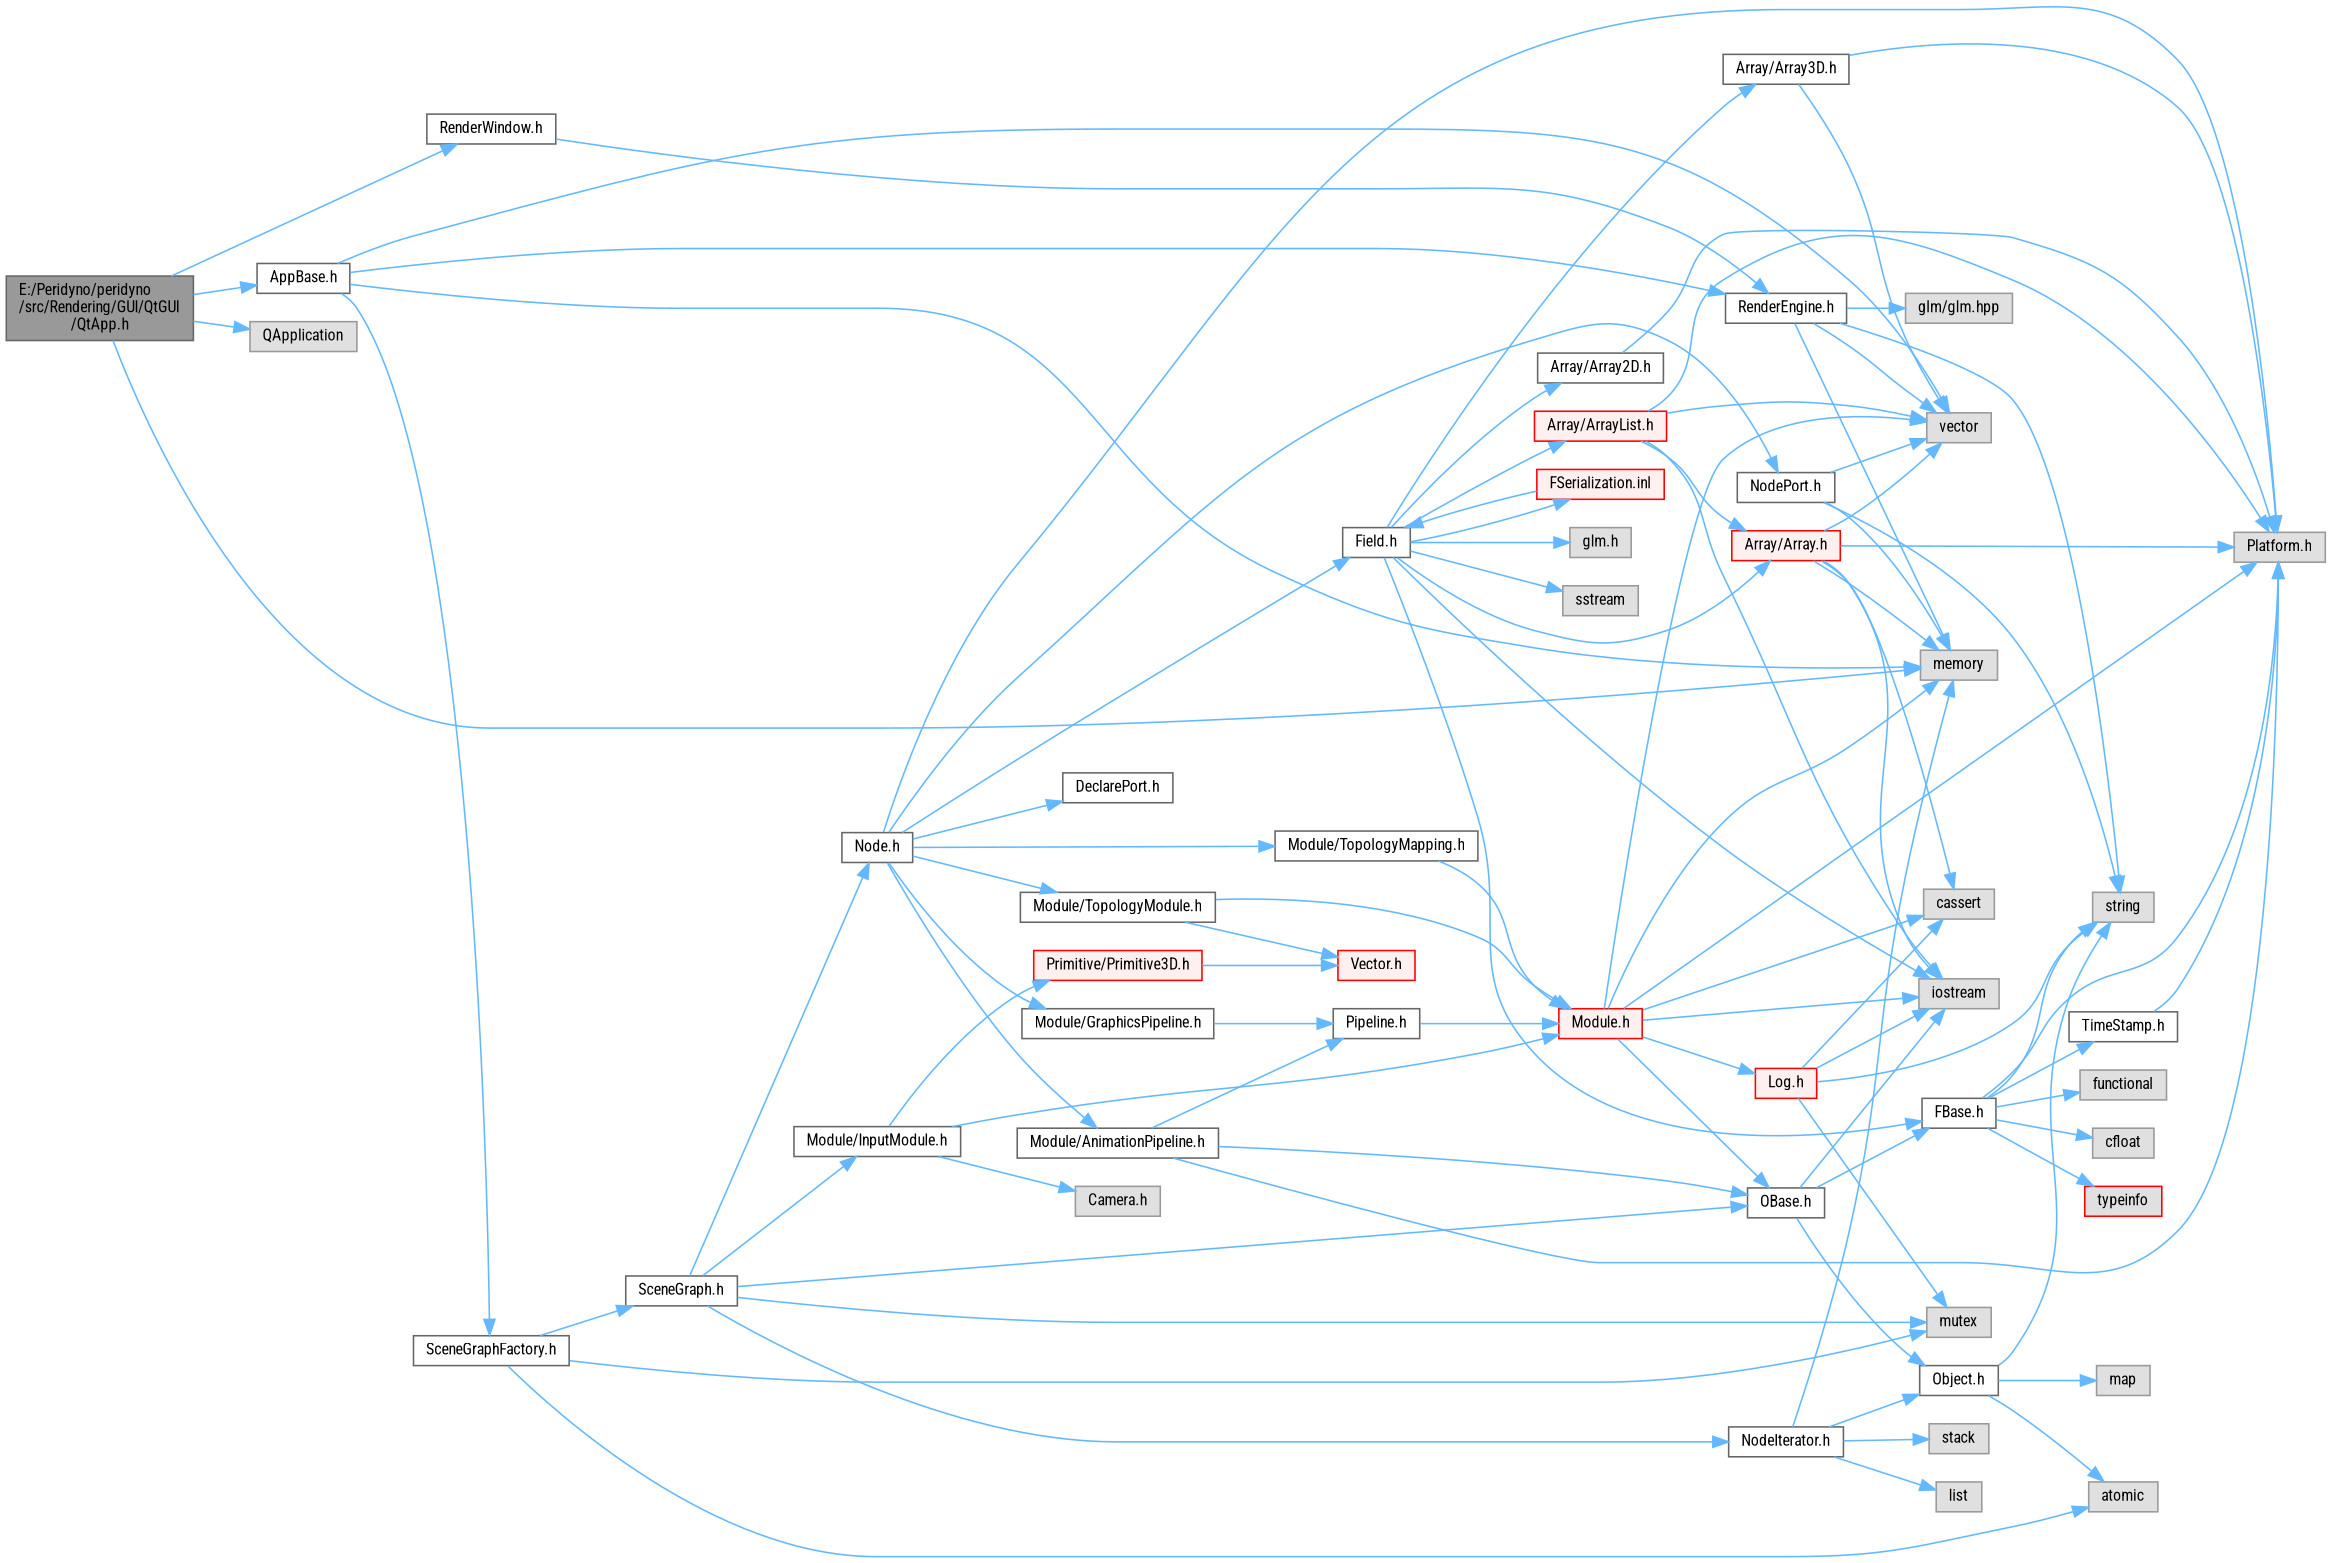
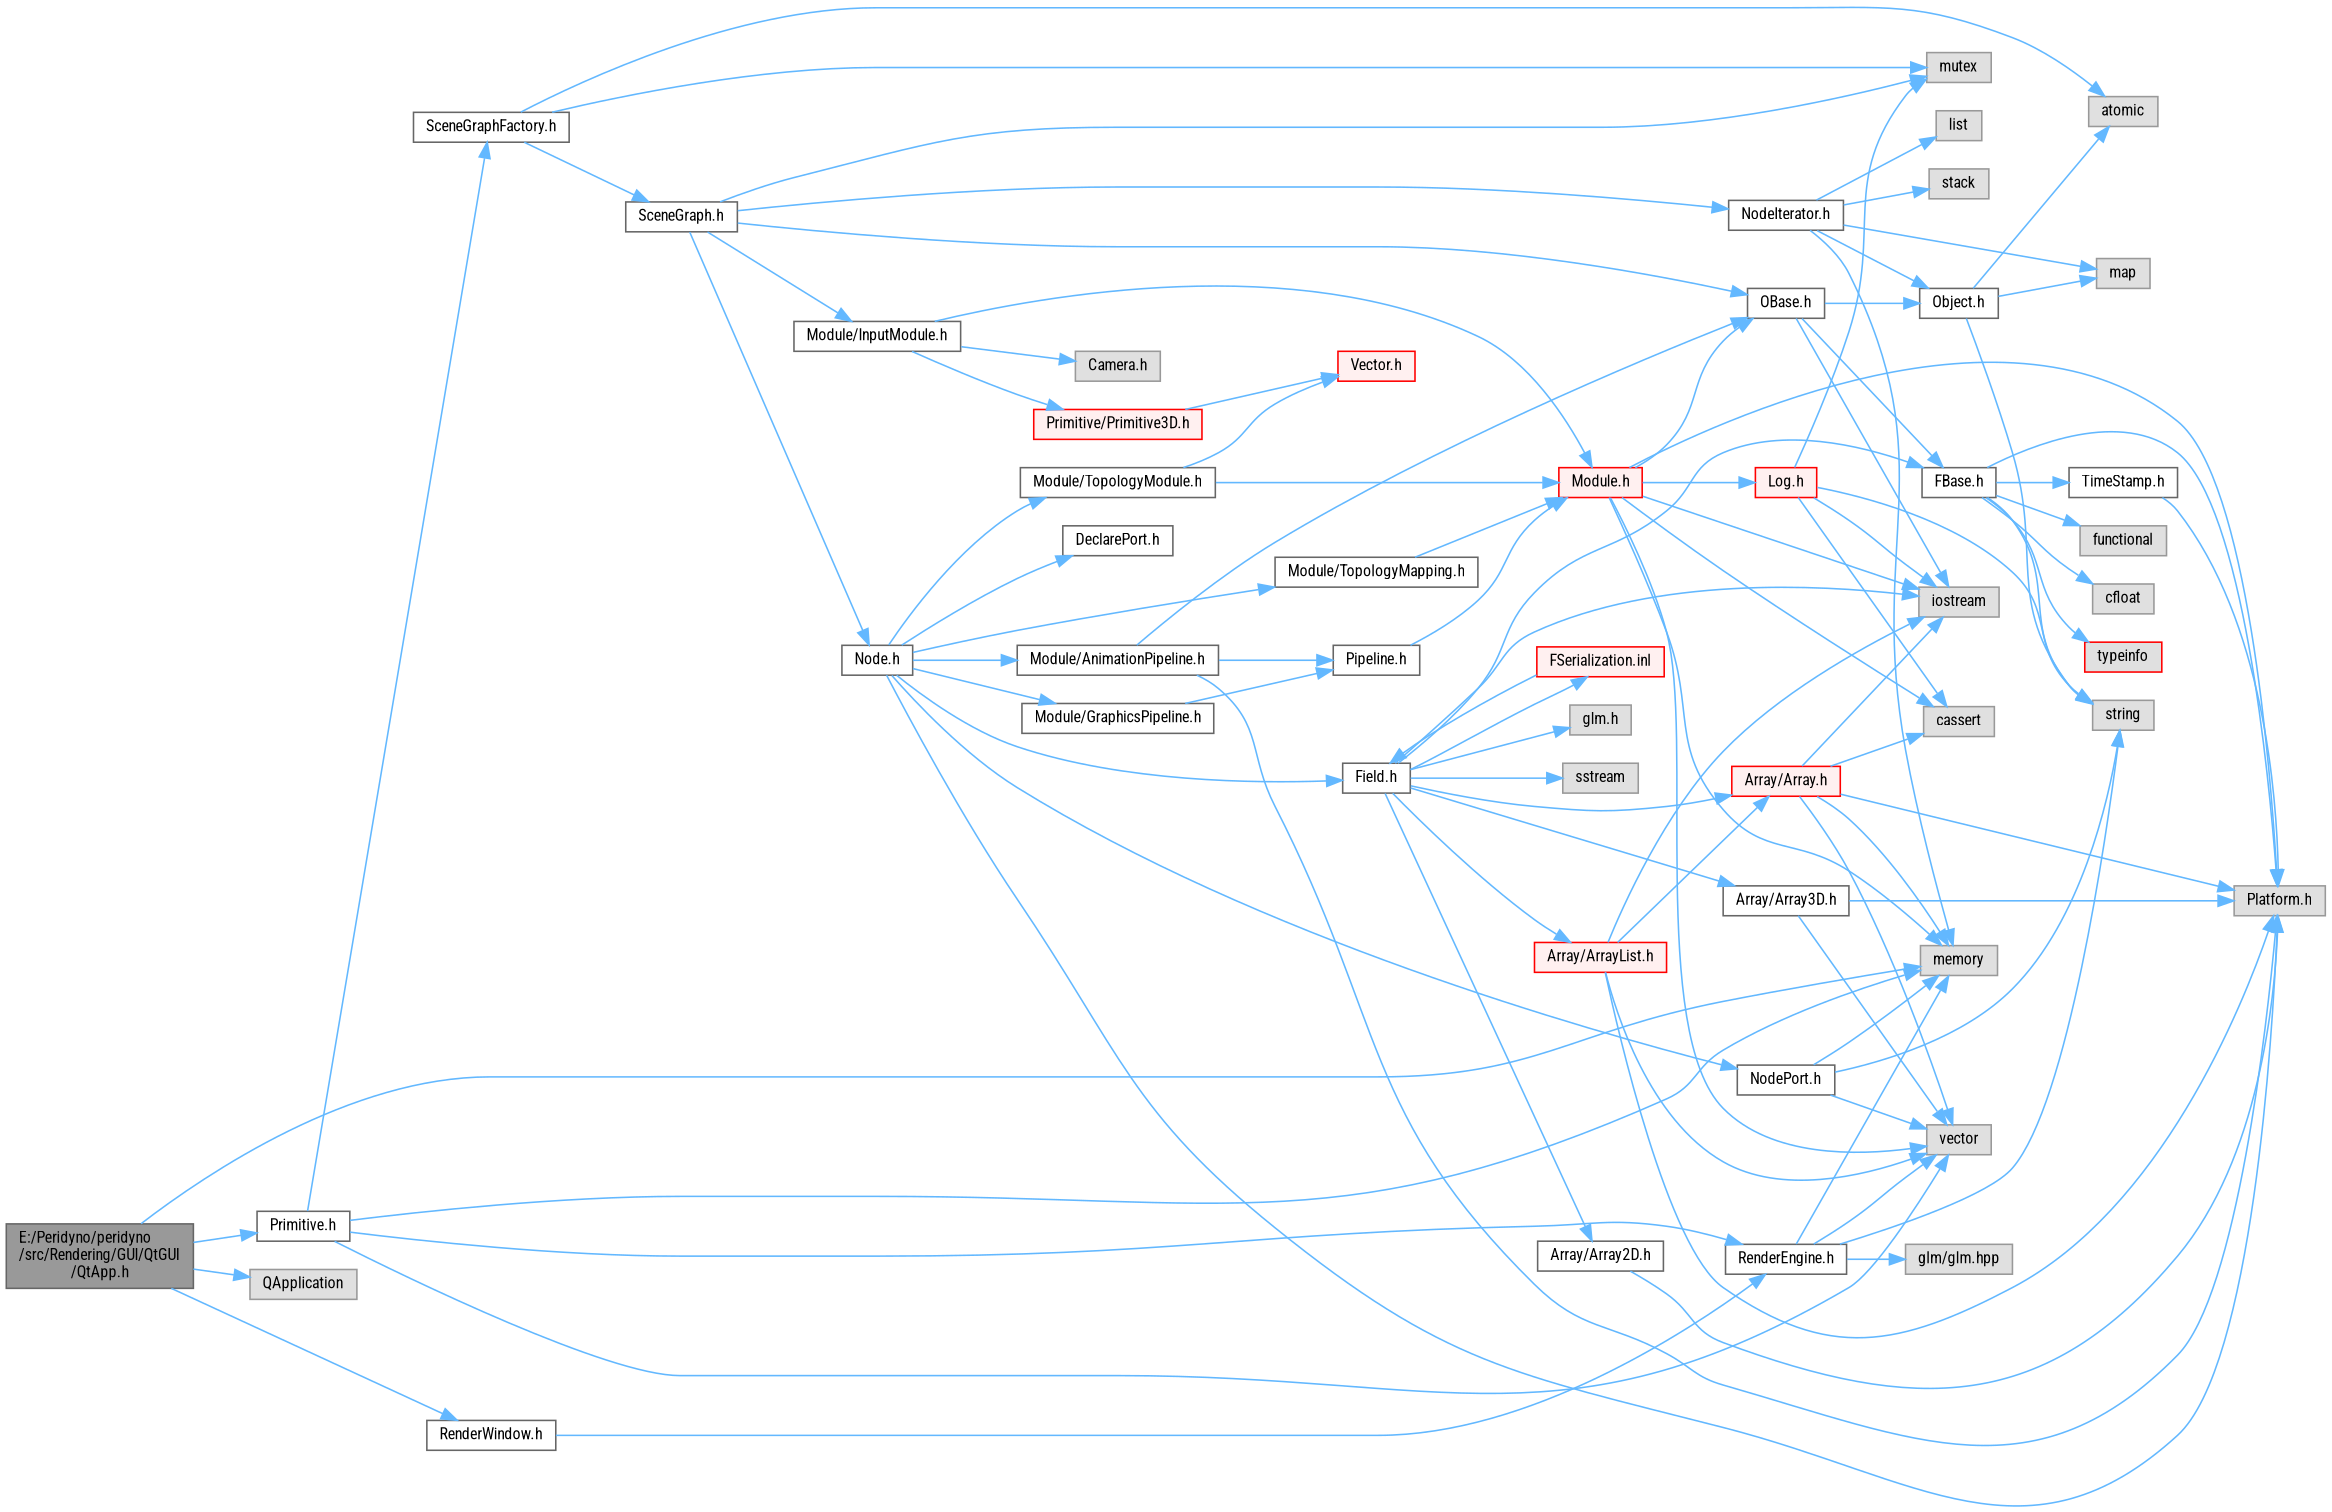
none -> (1962, 246)
(303, 278) -> (303, 1226)
